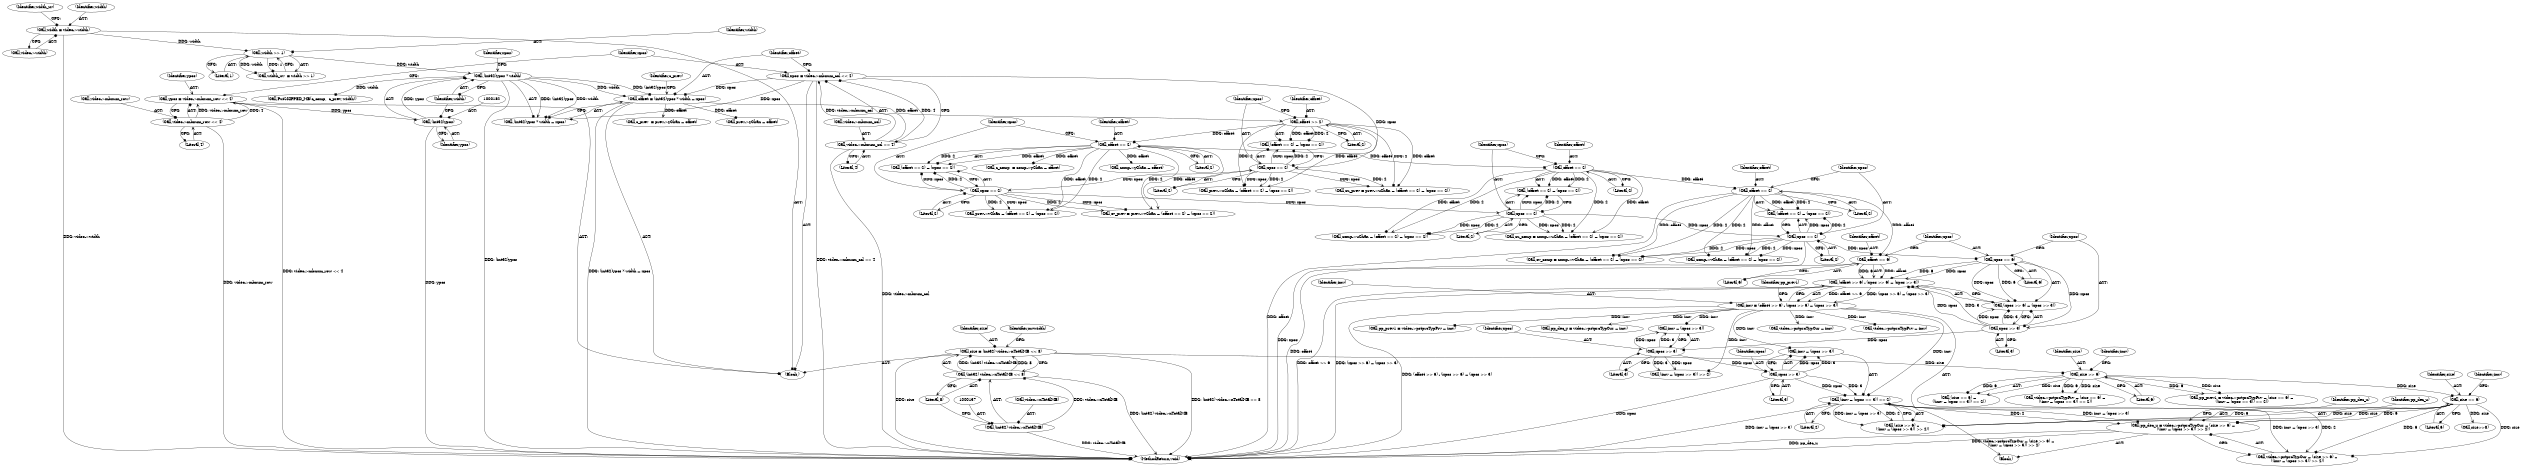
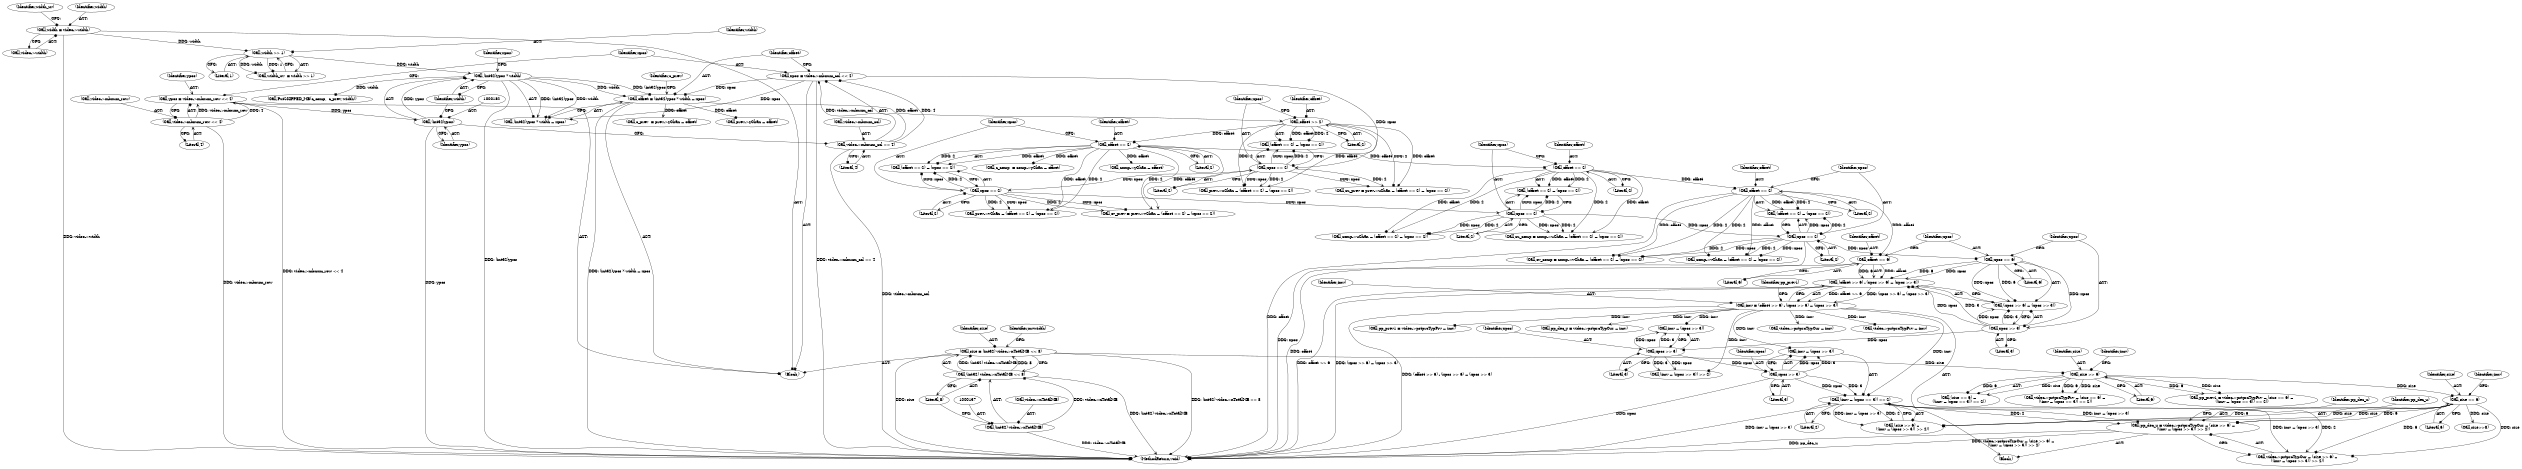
(935, 94) -> (642, 136)
